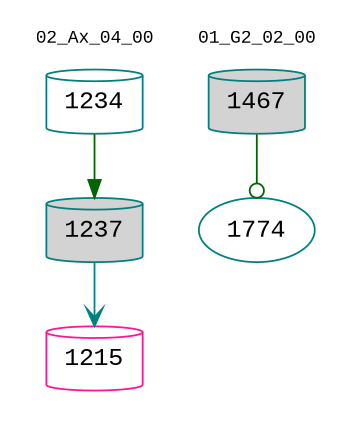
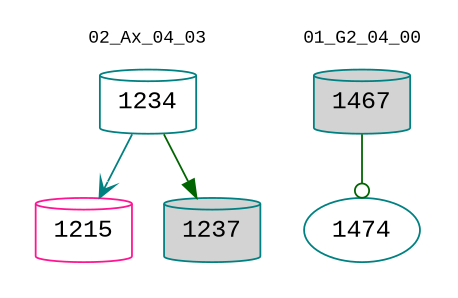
(95, 38) -> (148, 38)
(258, 38) -> (363, 38)
(257, 230) -> (362, 230)
(95, 286) -> (120, 158)
